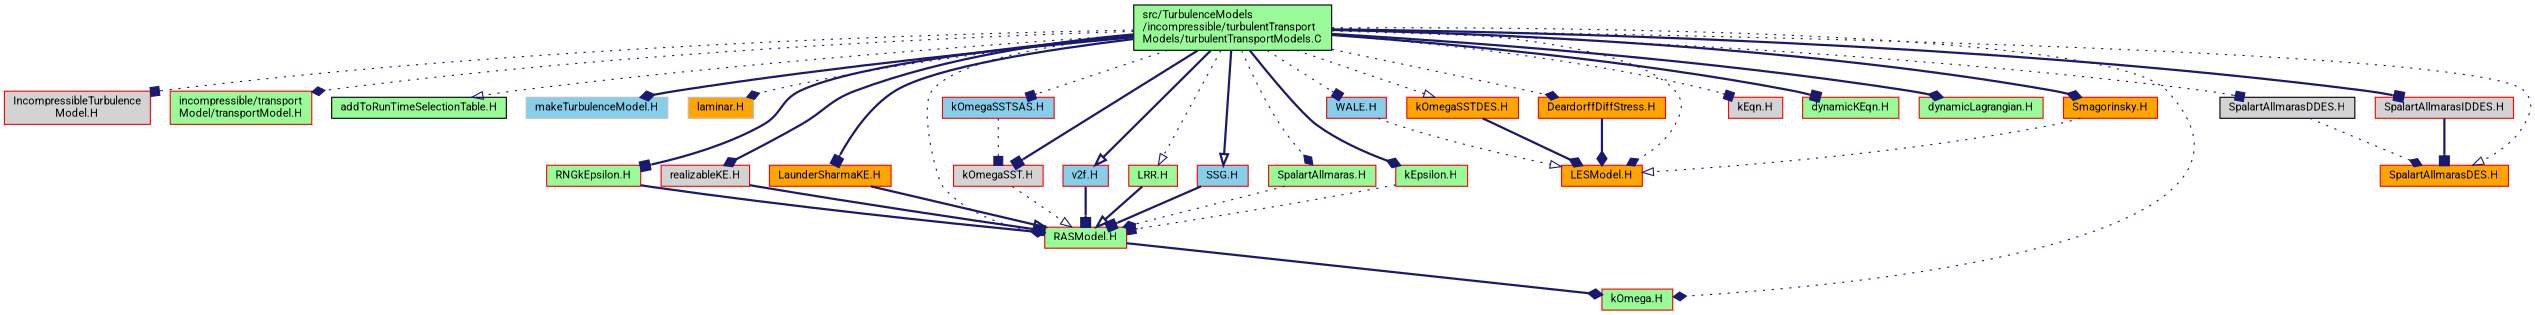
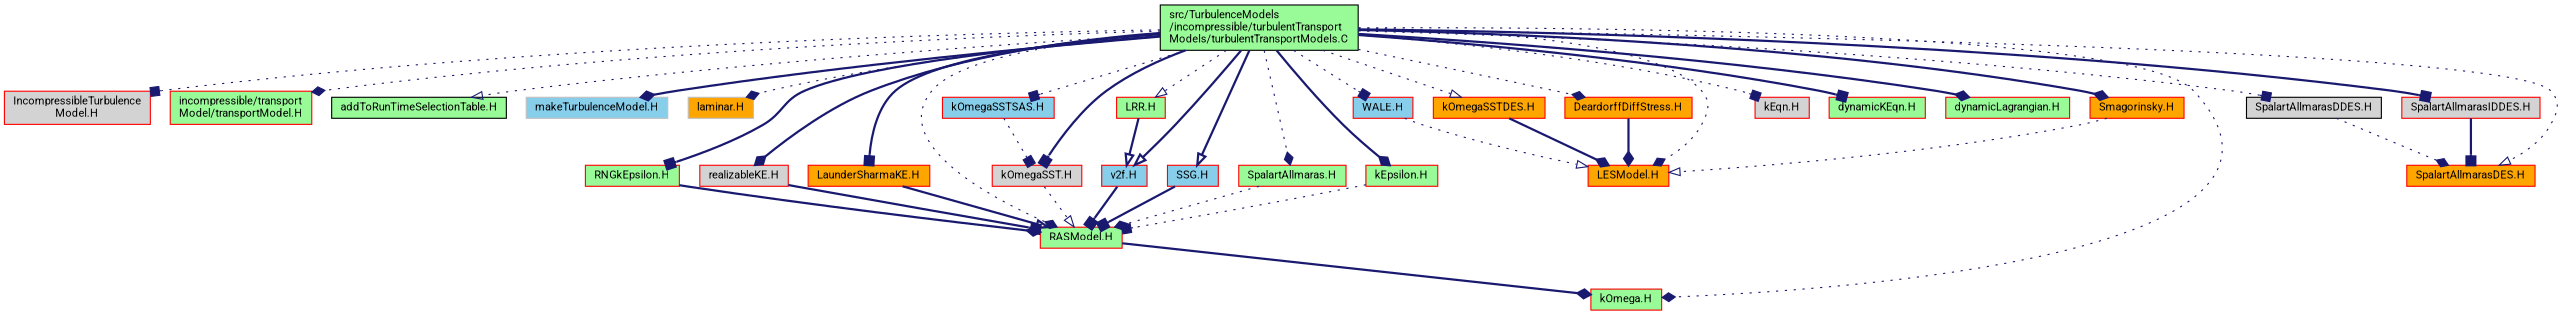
(1124, 203) -> (1134, 136)
